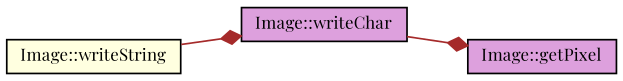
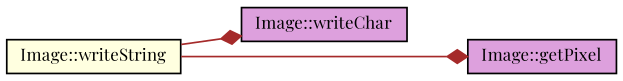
(427, 40) -> (314, 57)
